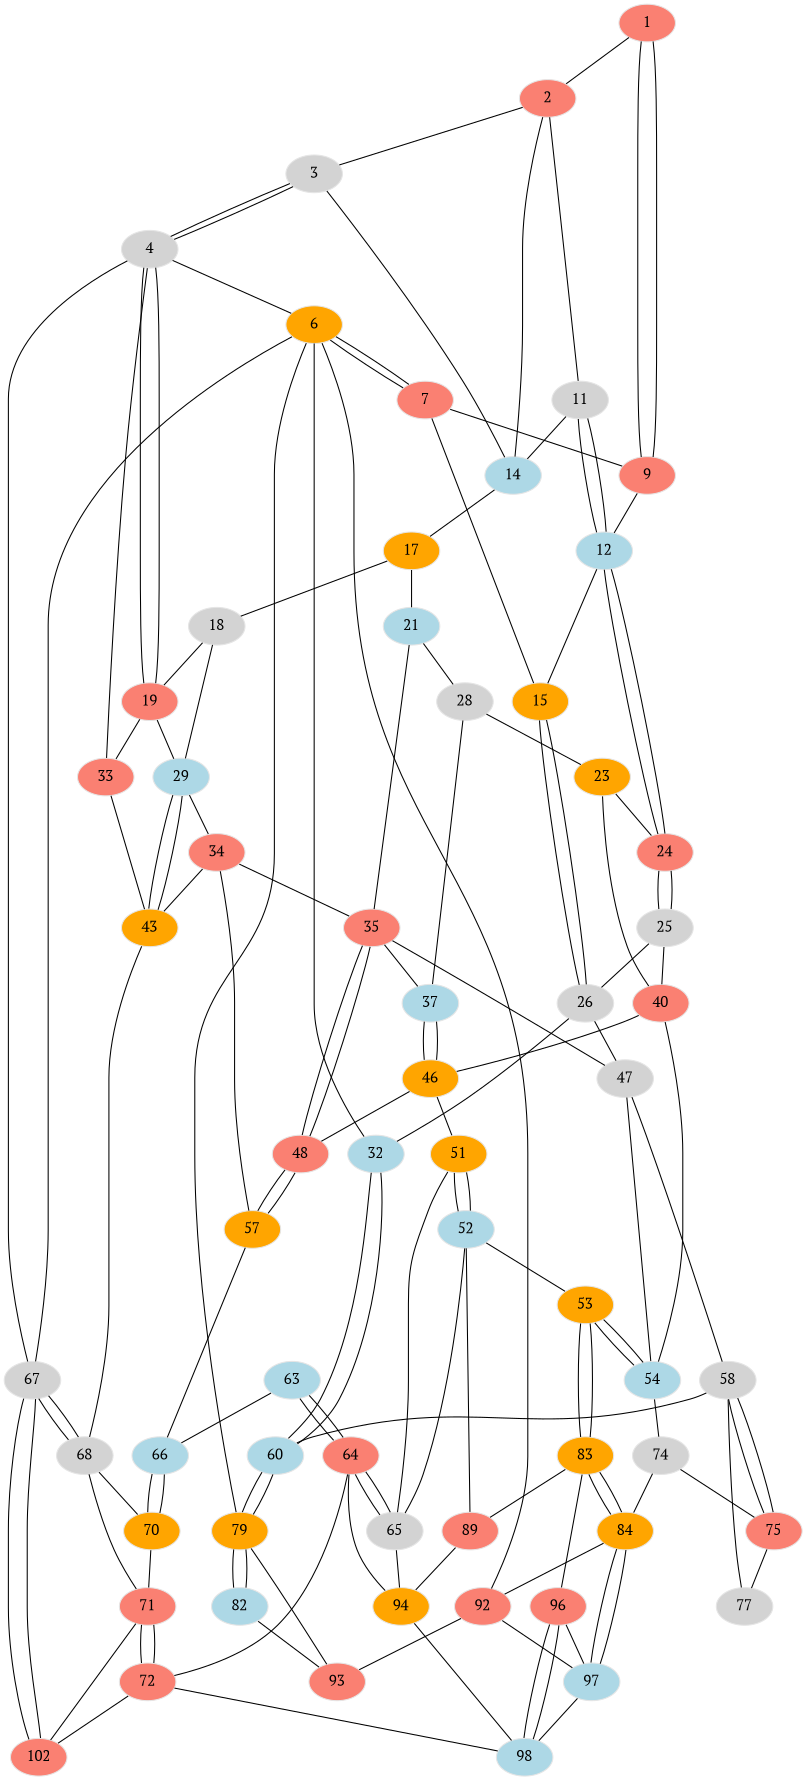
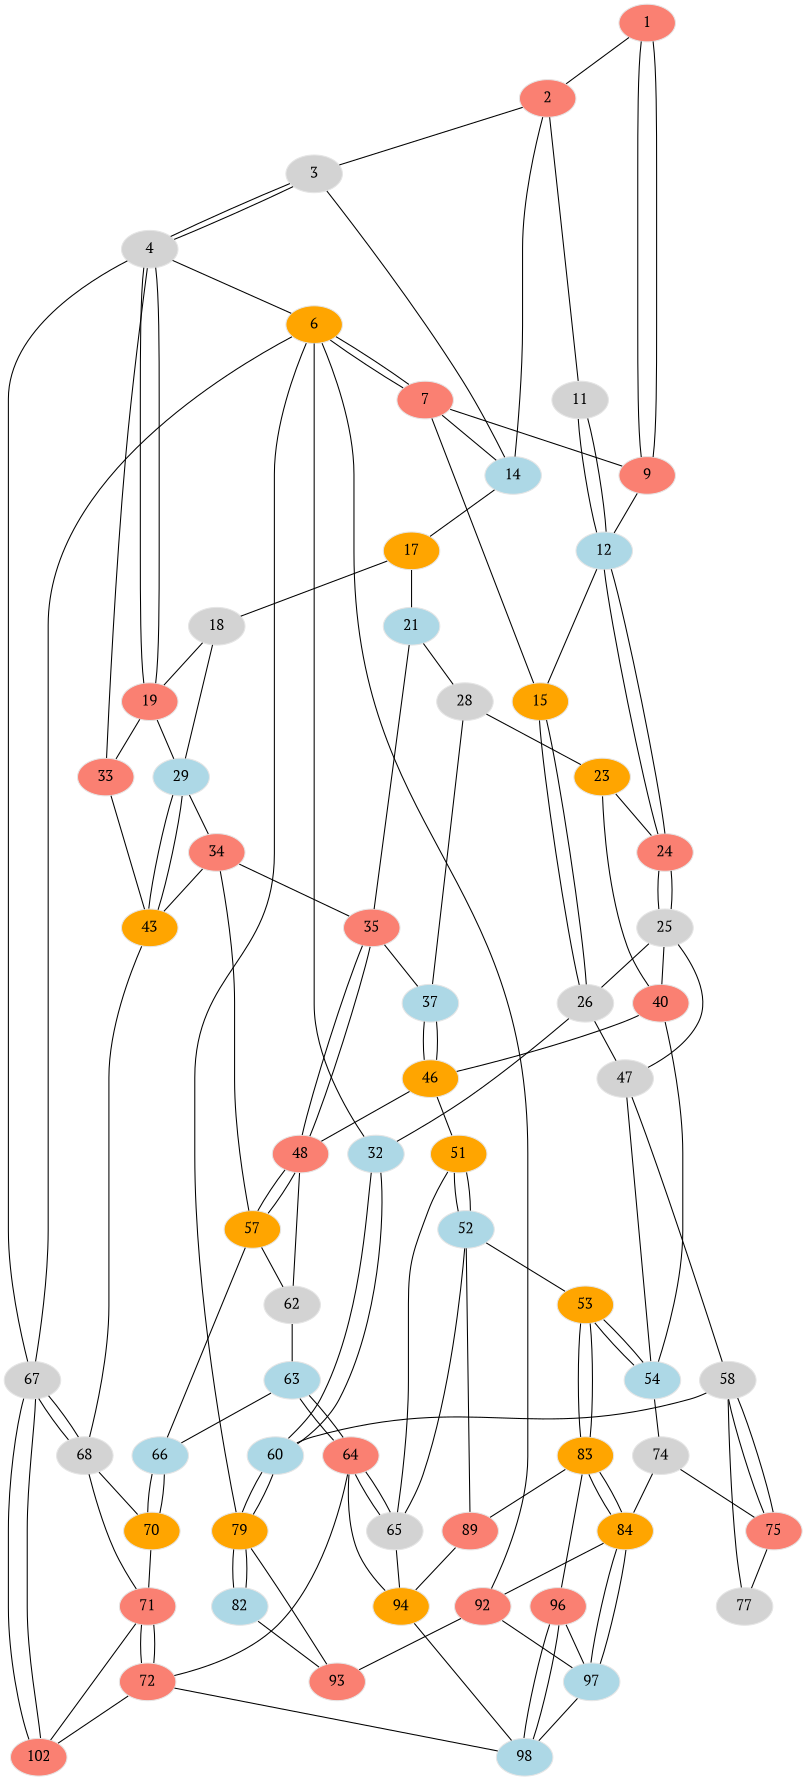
(550, 435) -> (469, 438)
(499, 1003) -> (701, 1015)
none -> (292, 1305)
